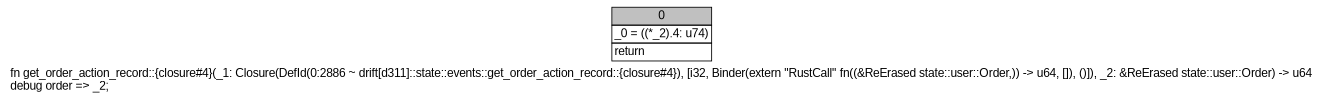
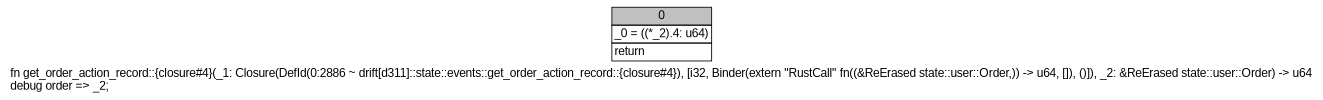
(662, 34) -> (662, 34)
